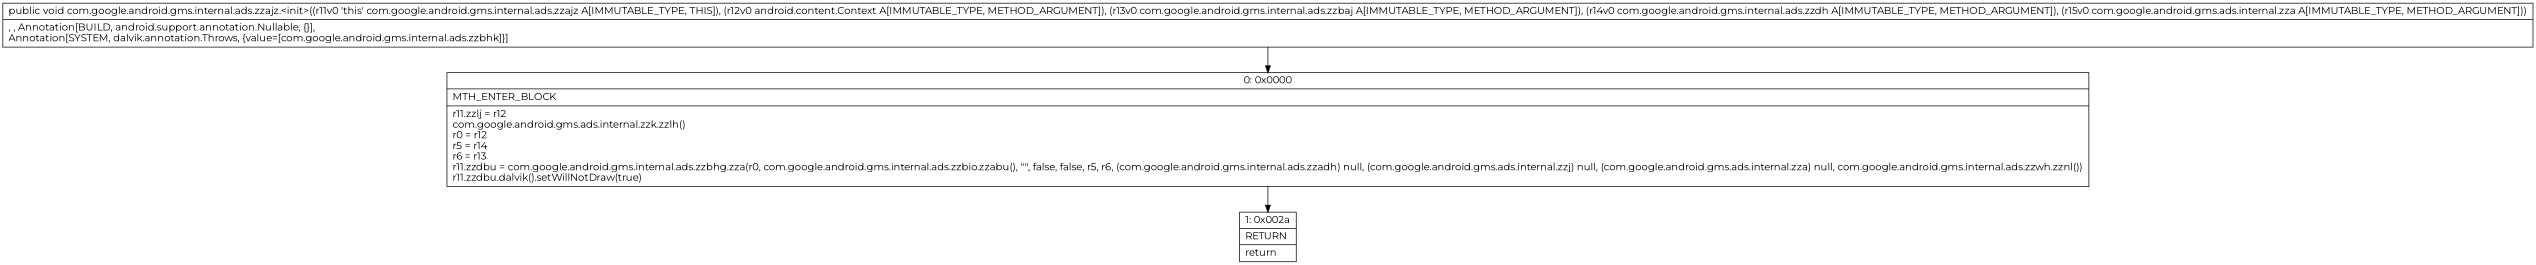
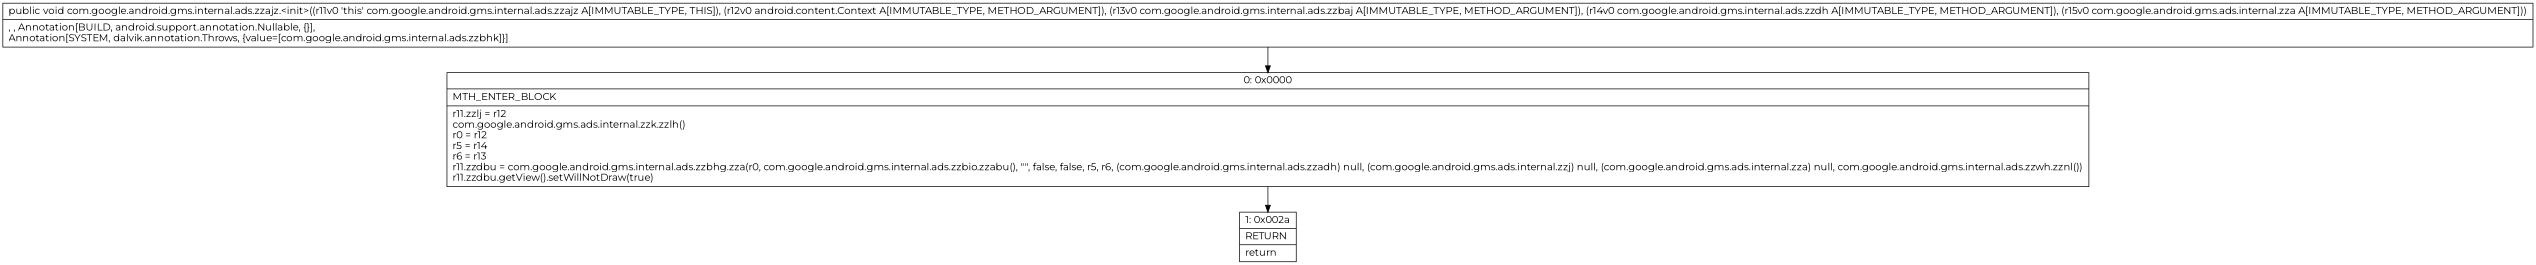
(548, 178) -> (553, 178)
